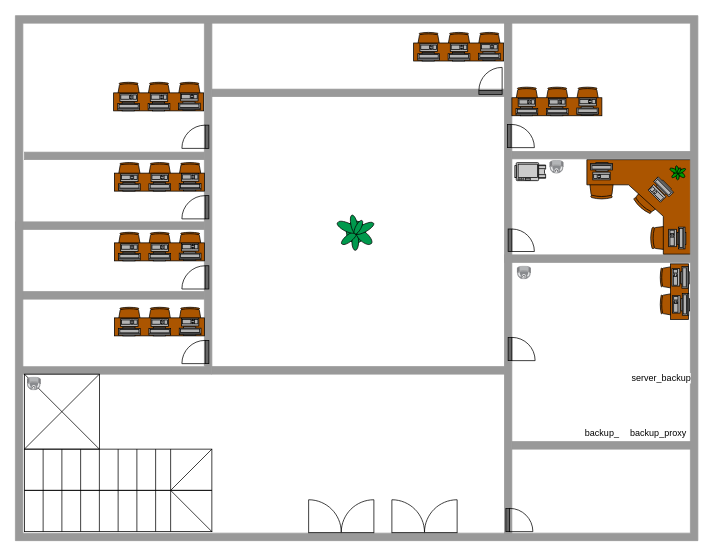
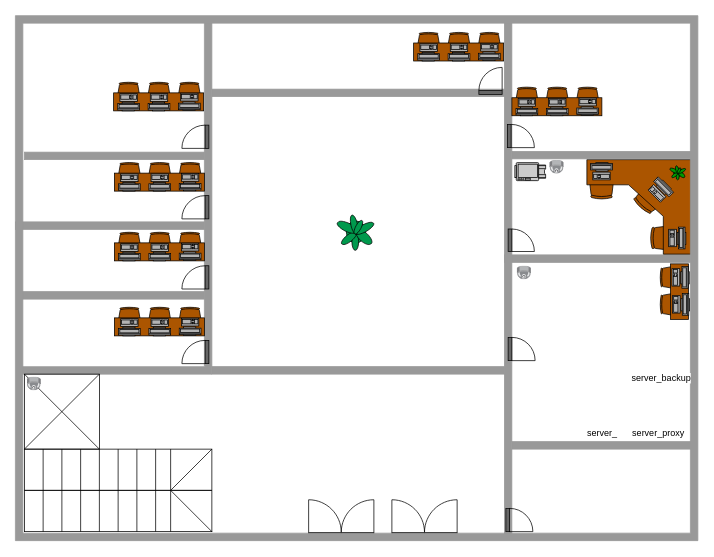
(602, 433) -> (602, 433)
(659, 433) -> (659, 433)
